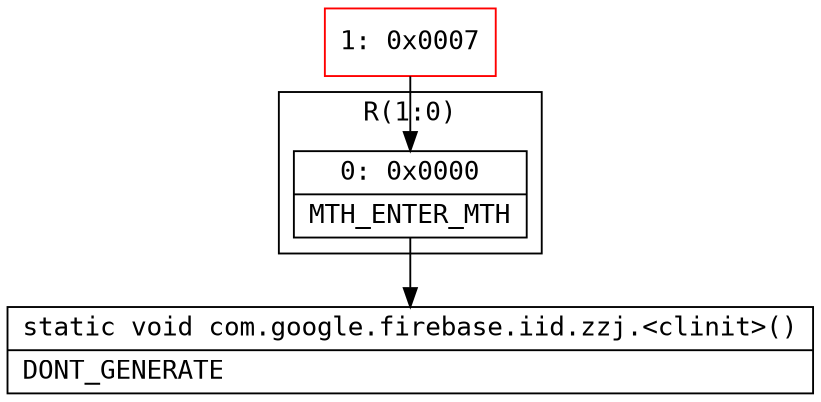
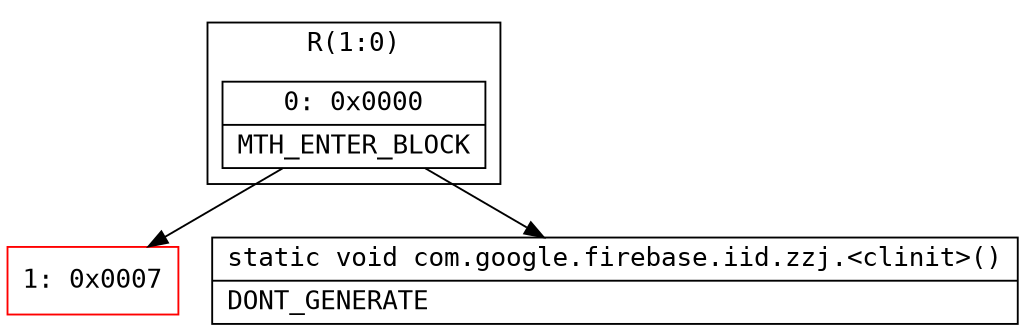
(410, 104) -> (224, 203)
(410, 215) -> (354, 146)
